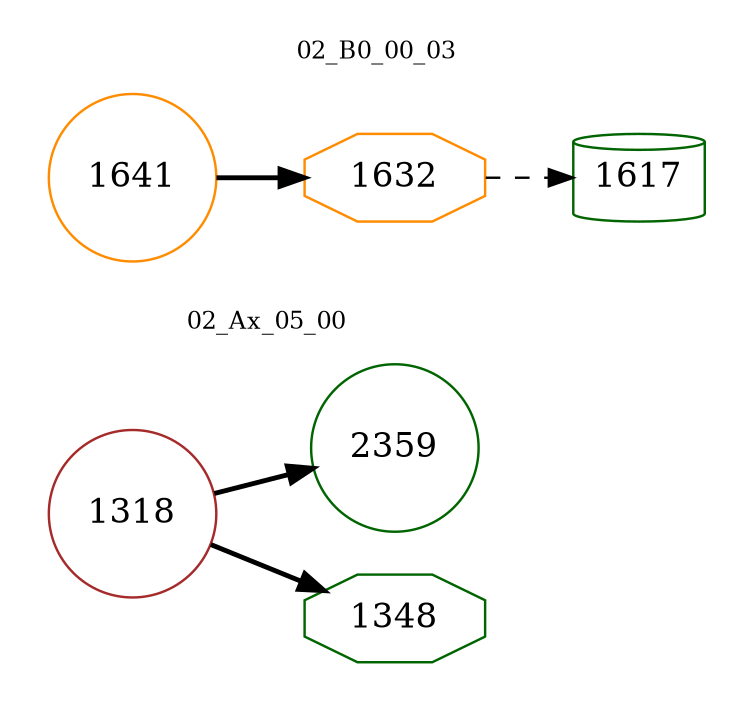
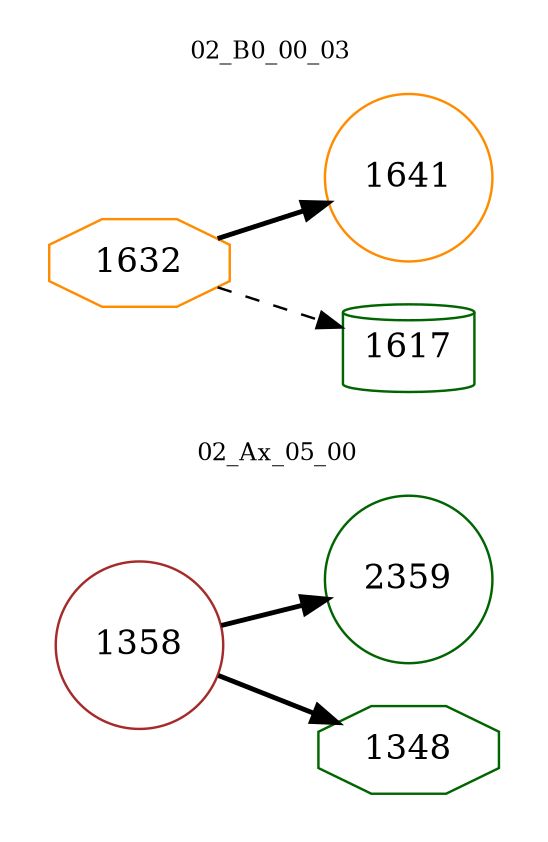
(248, 178) -> (261, 225)
(133, 514) -> (139, 645)
